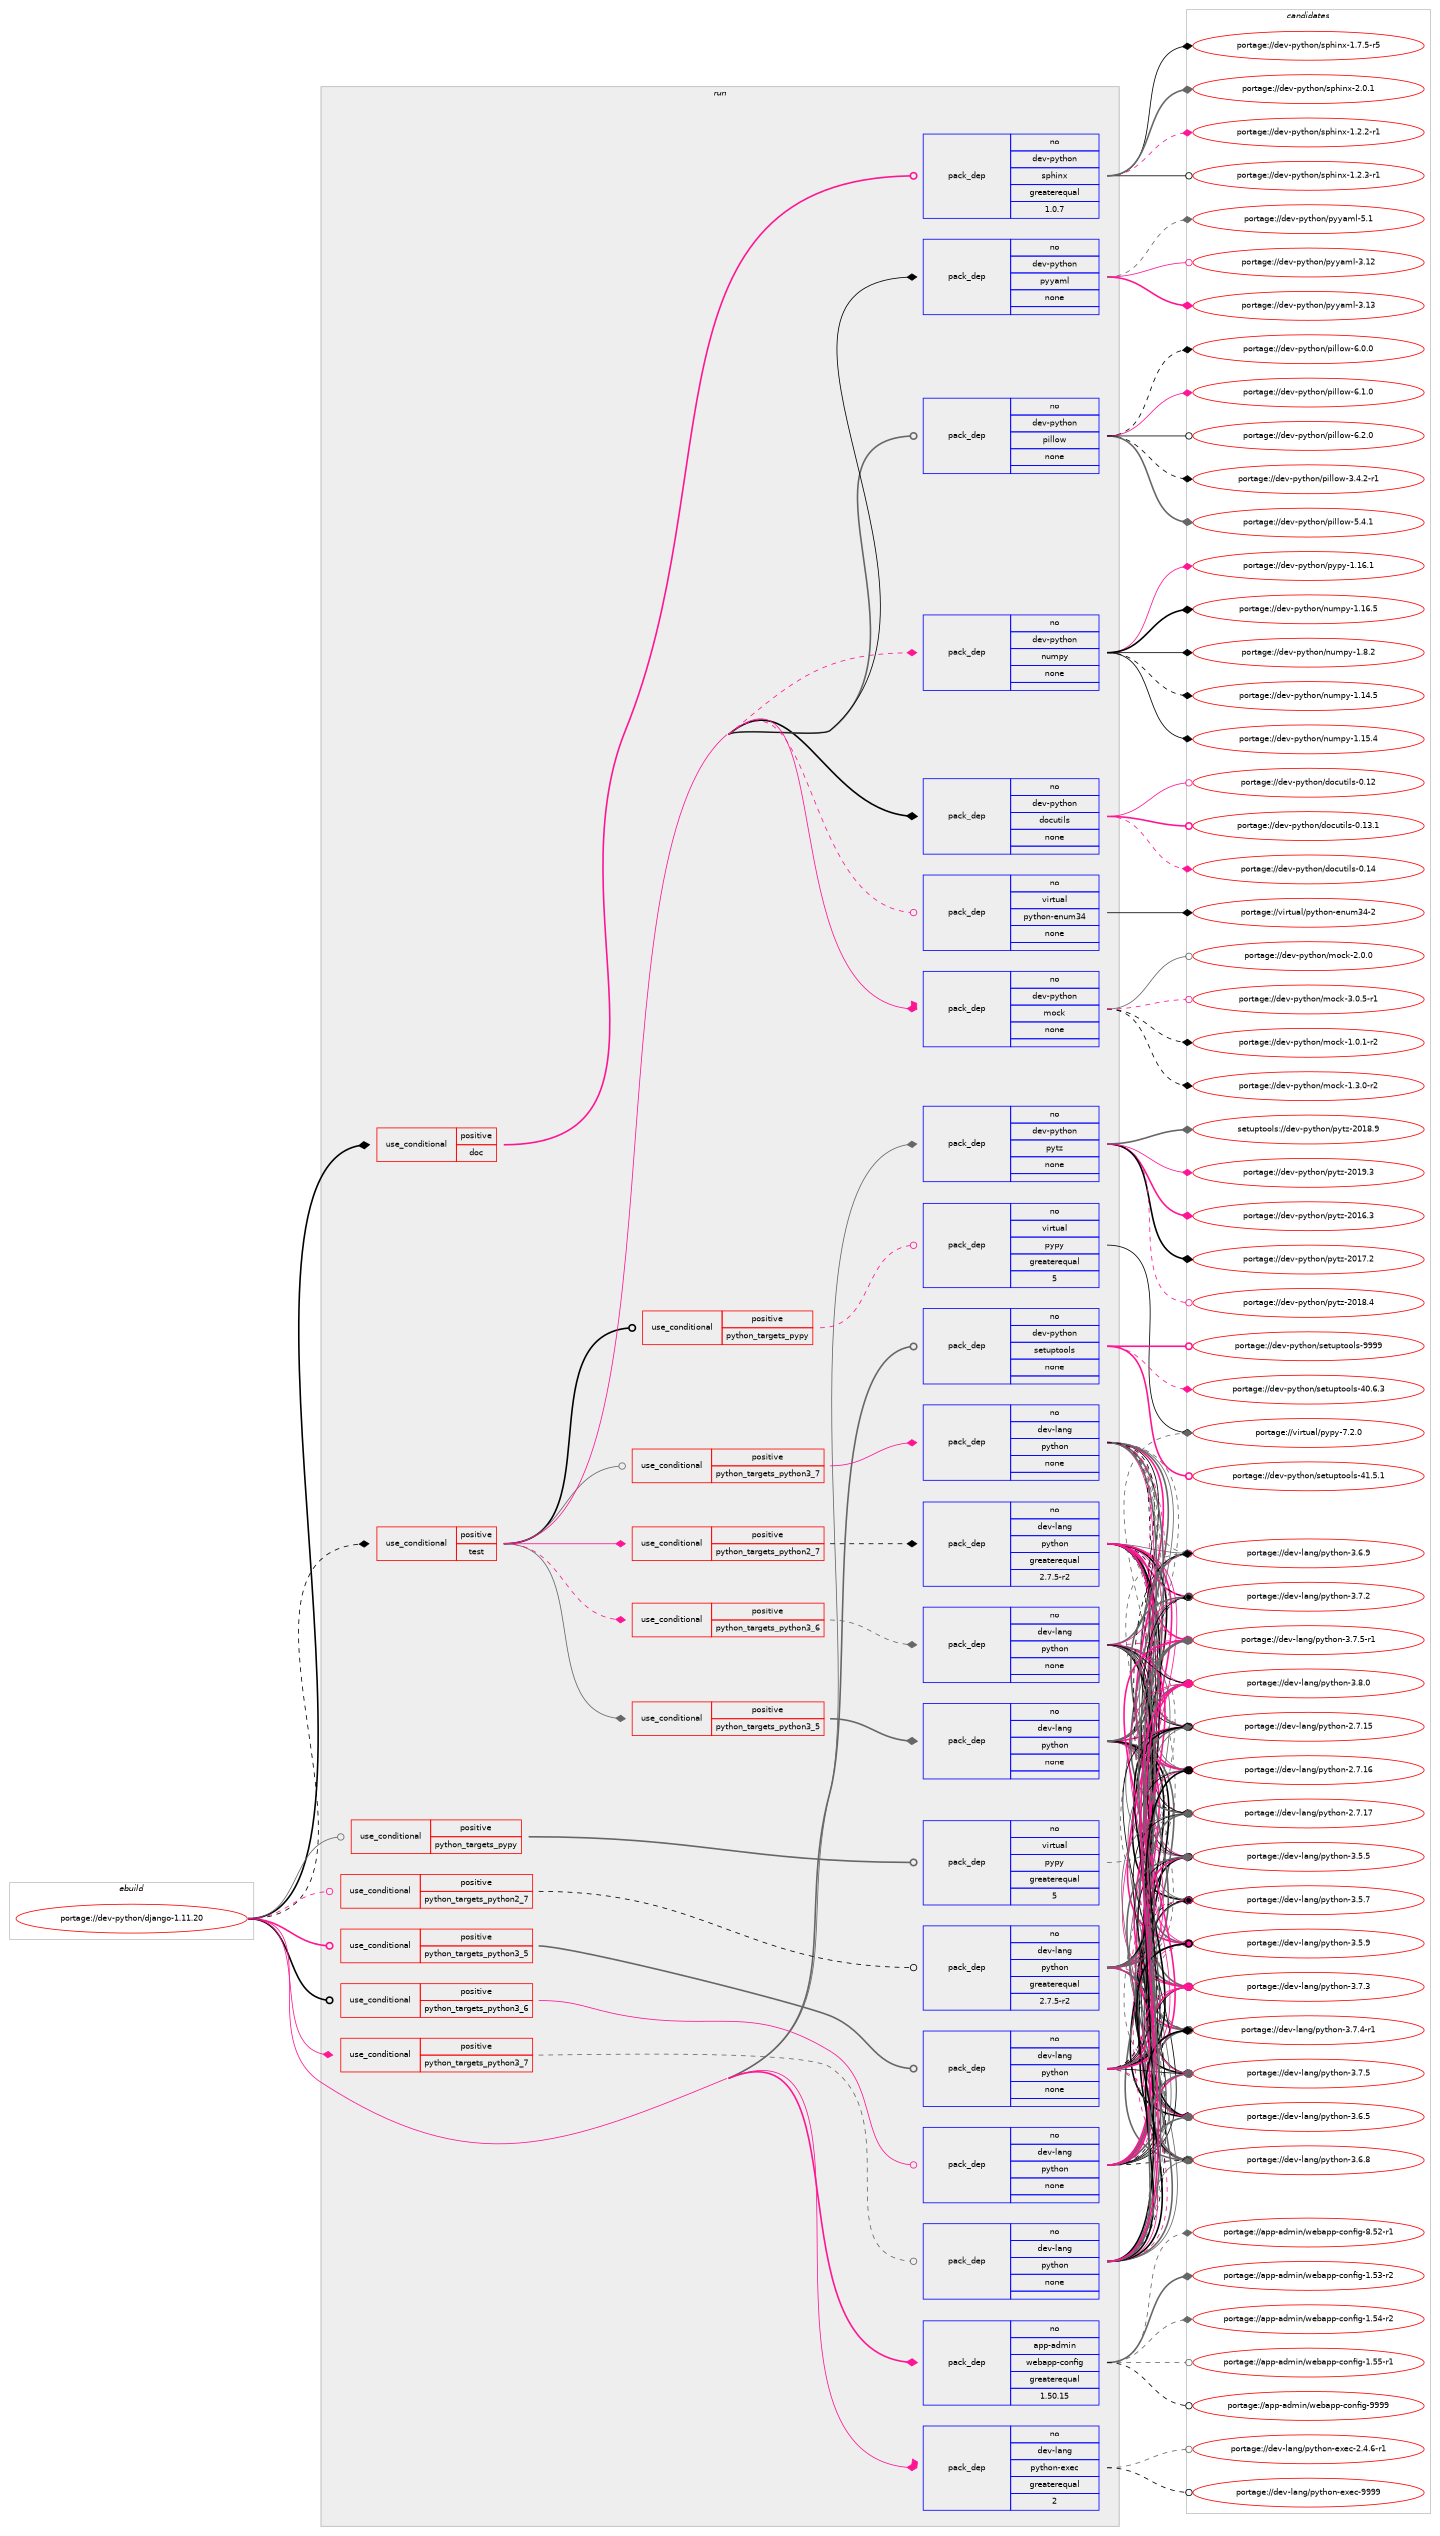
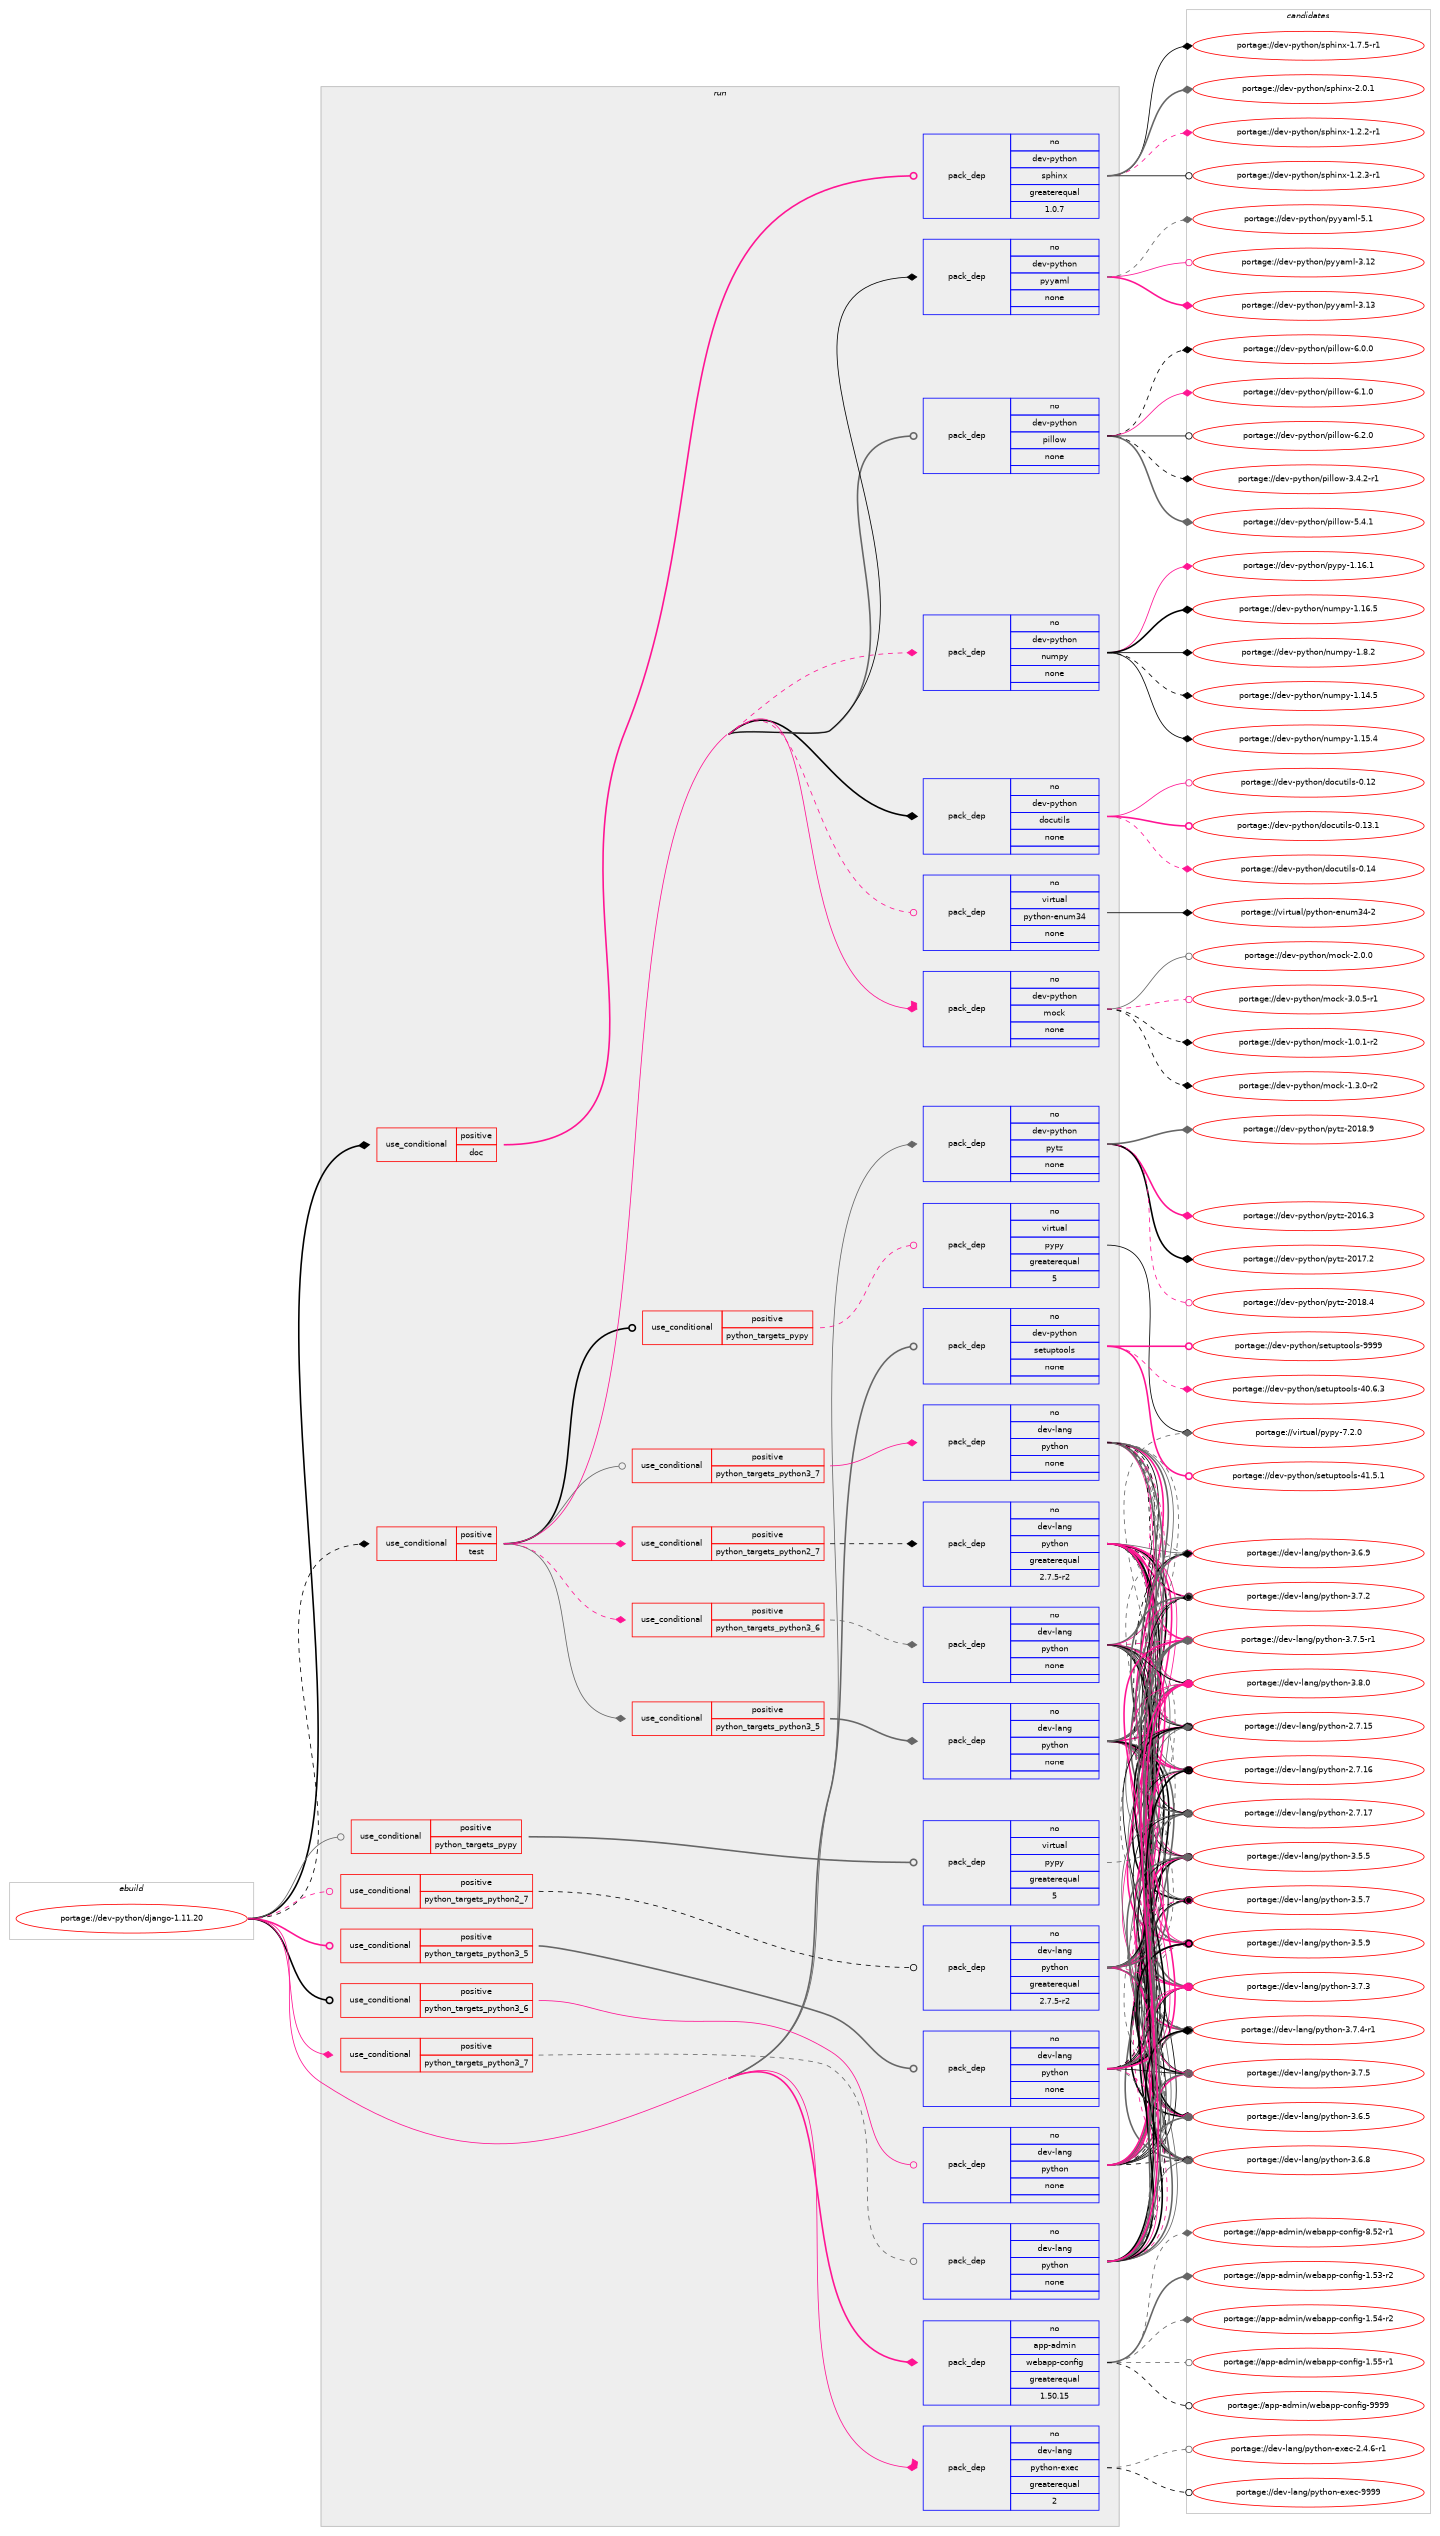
(1309, 46) -> (1309, 46)
(1309, 1130) -> (1309, 1130)
(1309, 1173) -> none
